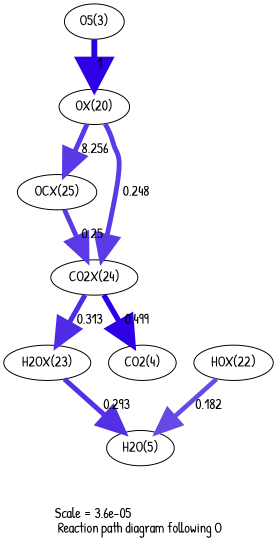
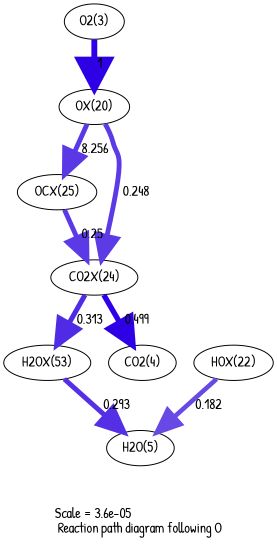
(94, 22) -> (94, 22)
(47, 363) -> (47, 363)
